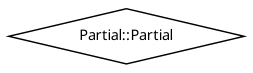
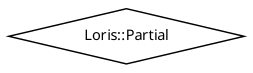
(126, 36) -> (126, 36)
